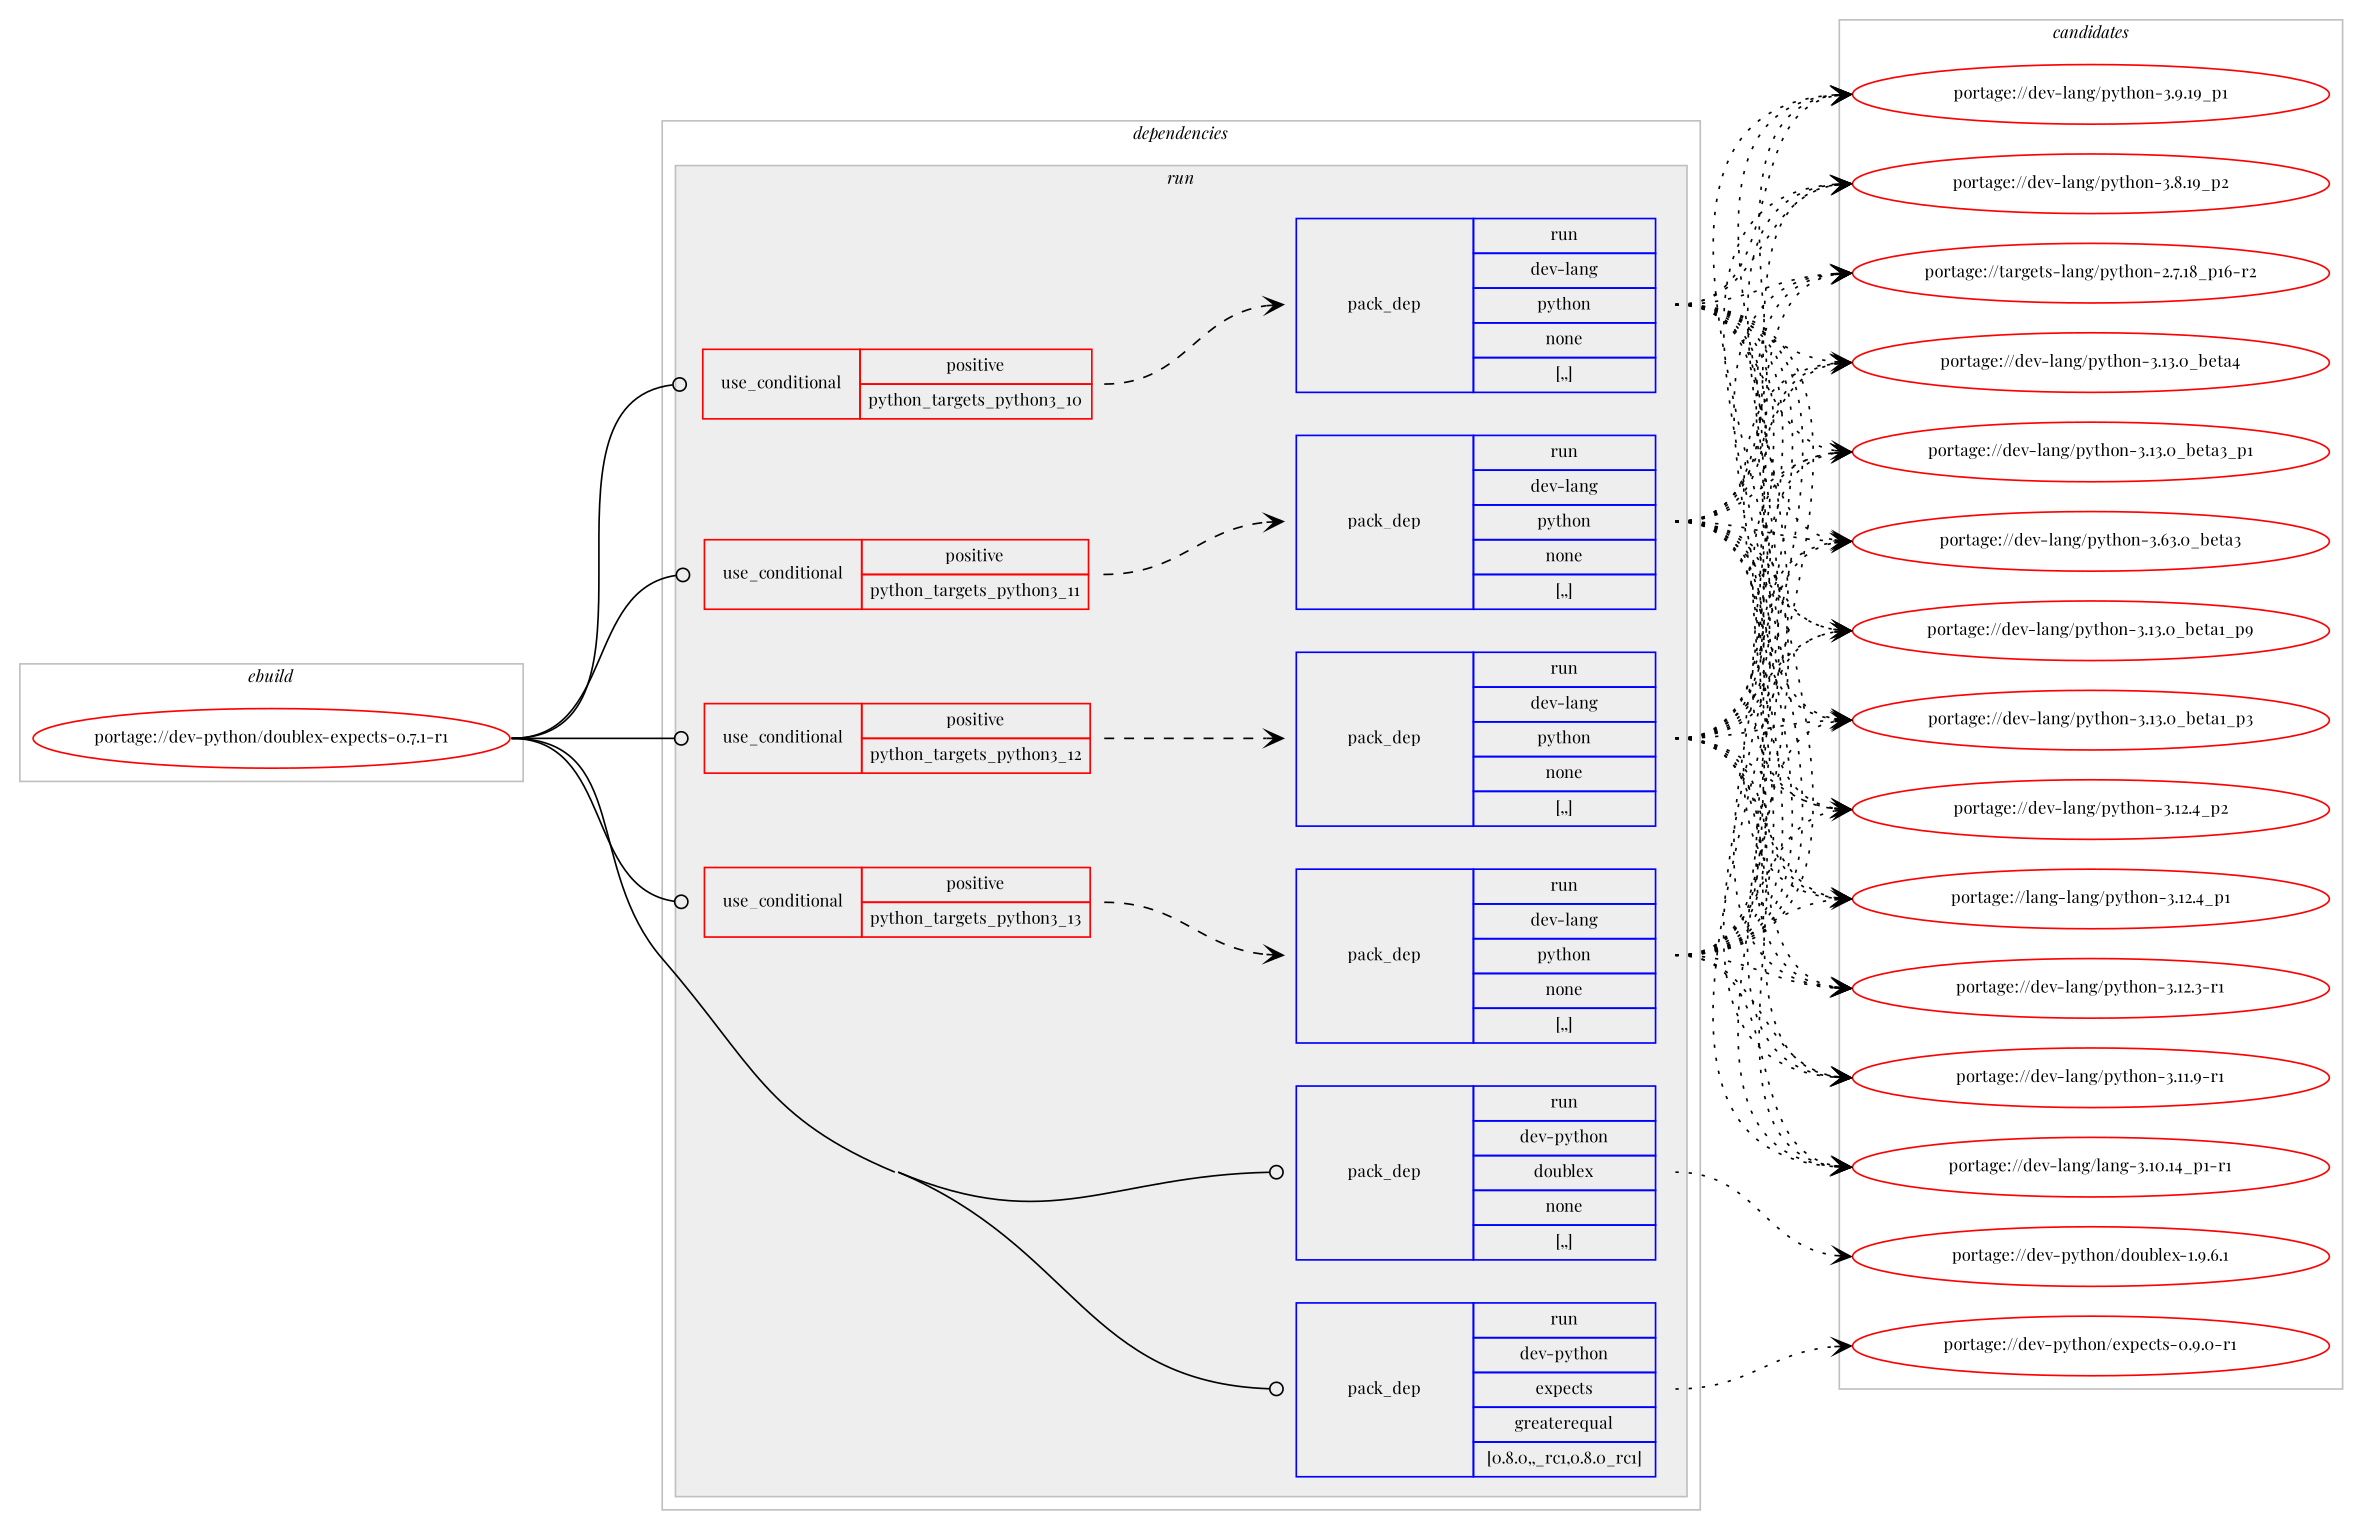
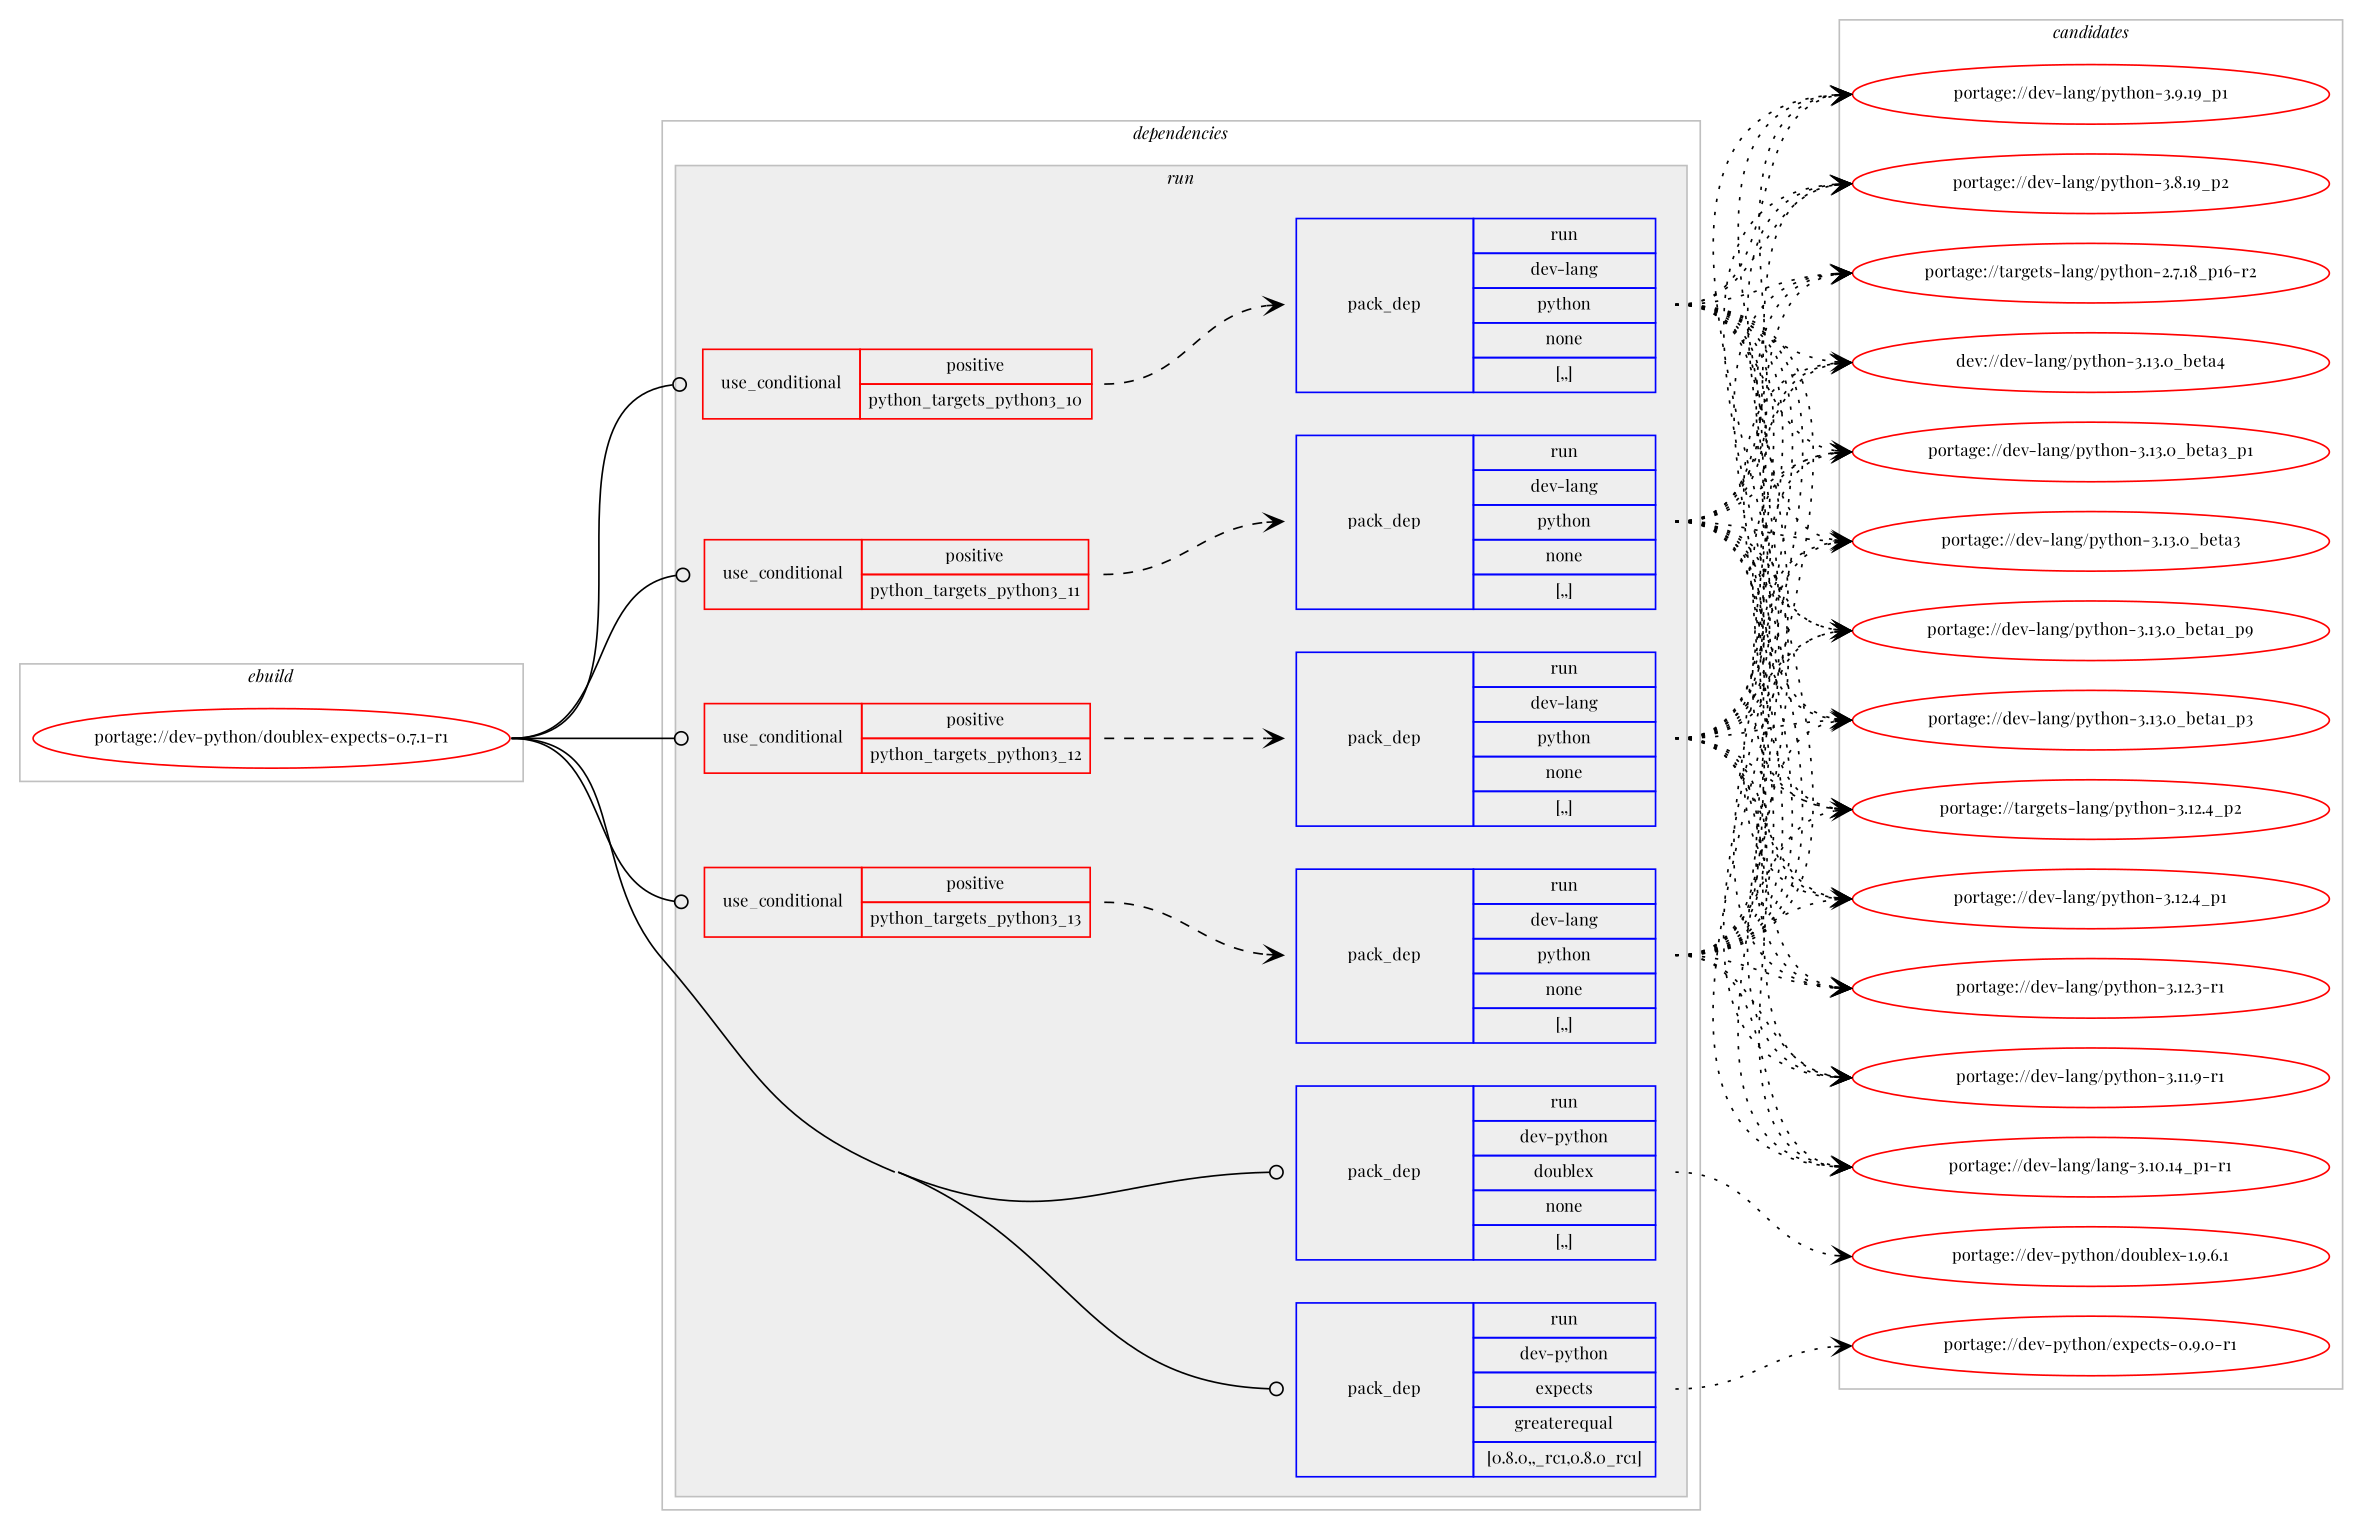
(2091, 363) -> (2091, 363)
(2091, 541) -> (2091, 541)
(2091, 810) -> (2091, 810)
(2091, 899) -> (2091, 899)
